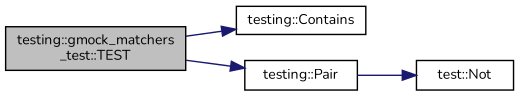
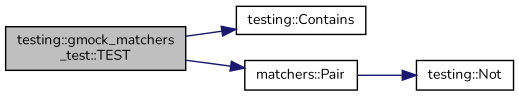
(301, 75) -> (301, 75)
(465, 75) -> (465, 75)
